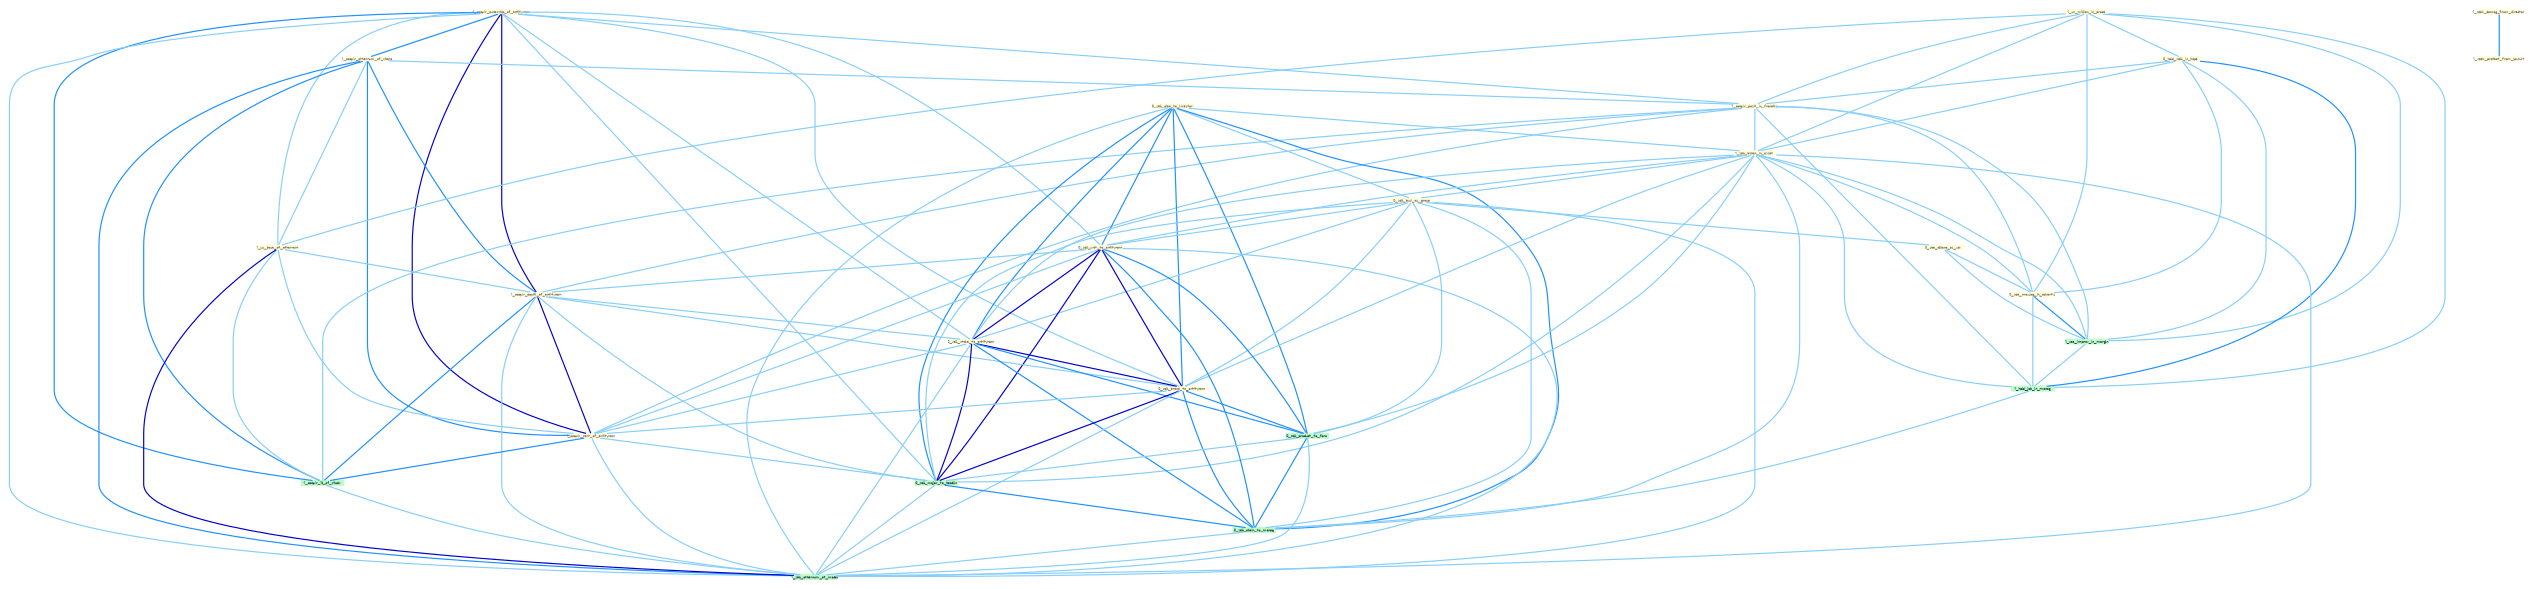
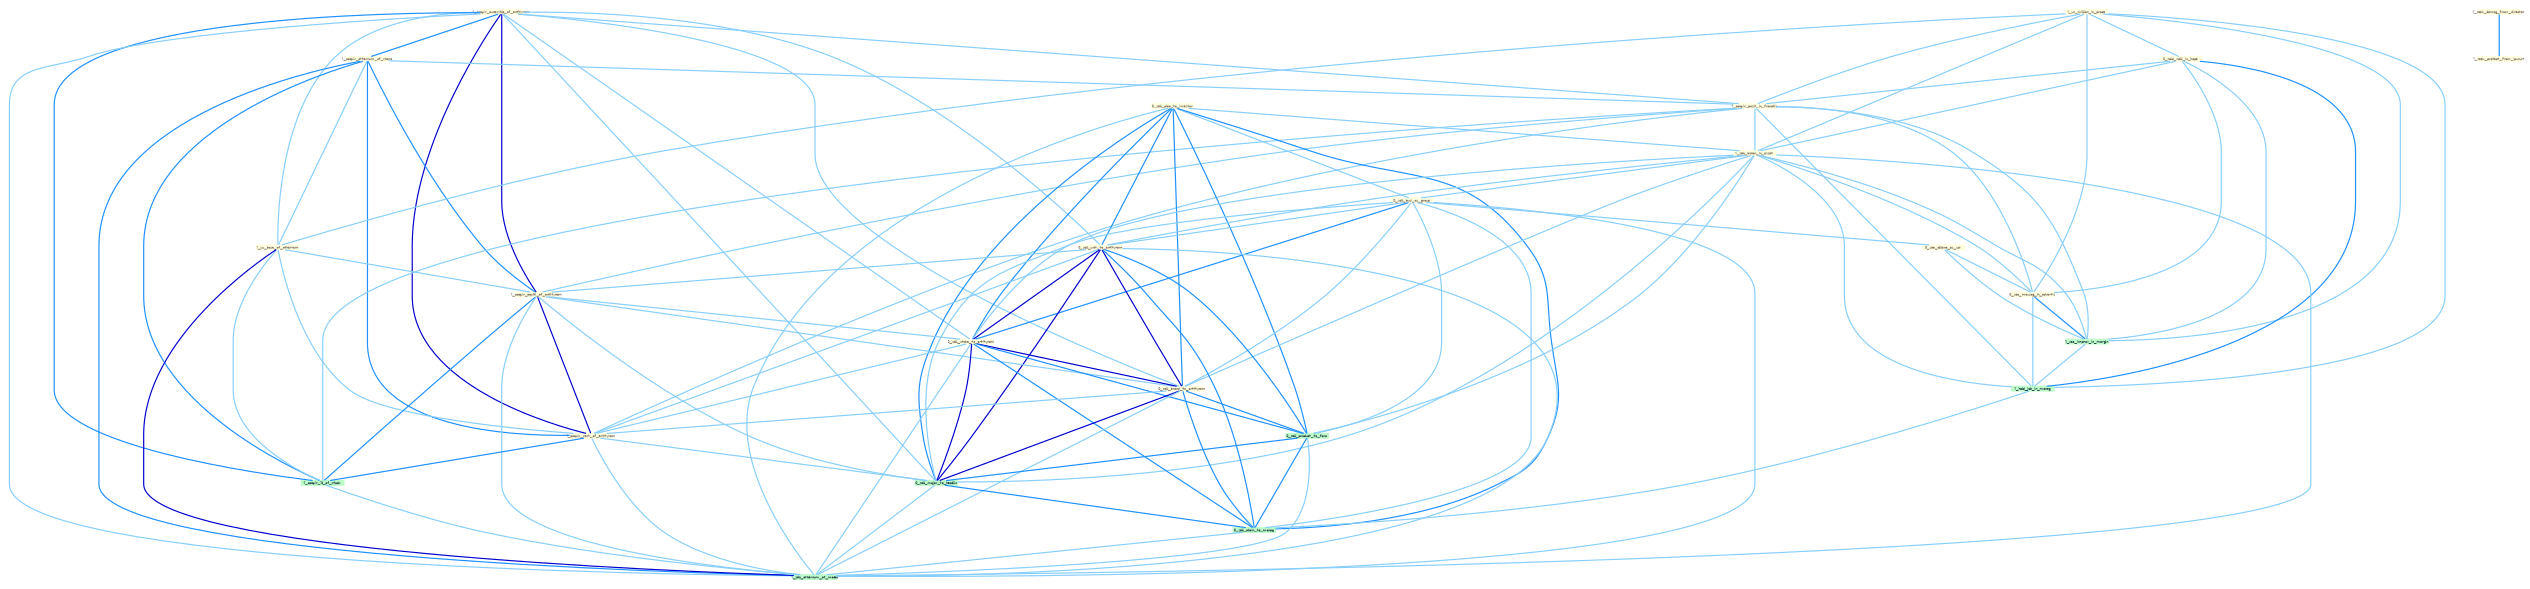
(1192, 271) -> (1192, 271)
(1122, 459) -> (1122, 459)
(1669, 472) -> none
